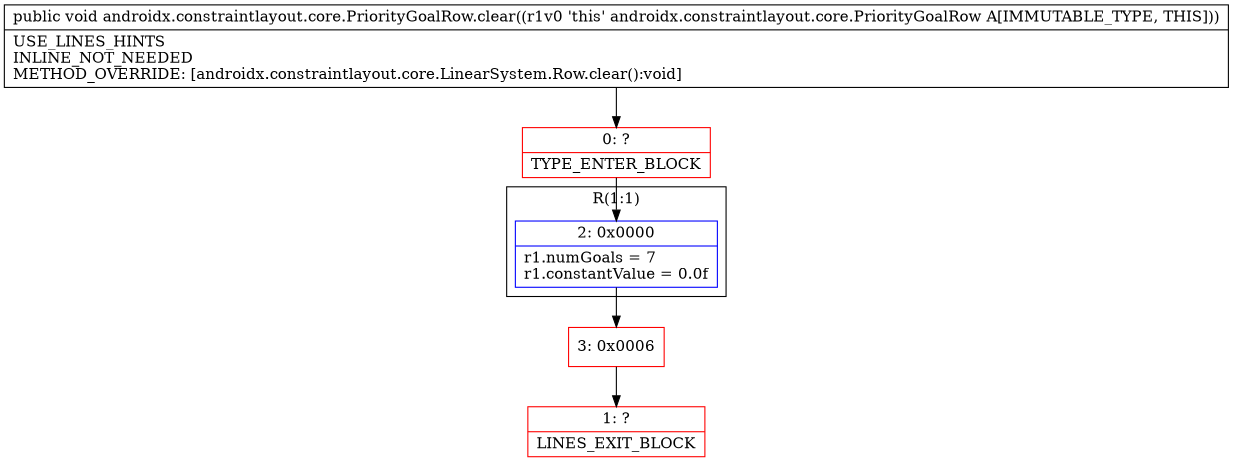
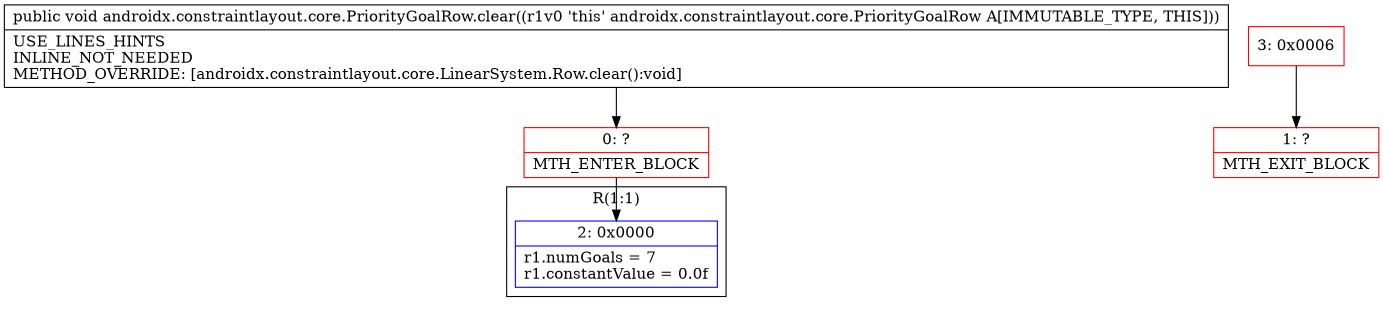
(616, 165) -> (616, 165)
(616, 303) -> none
(616, 444) -> (1296, 165)
